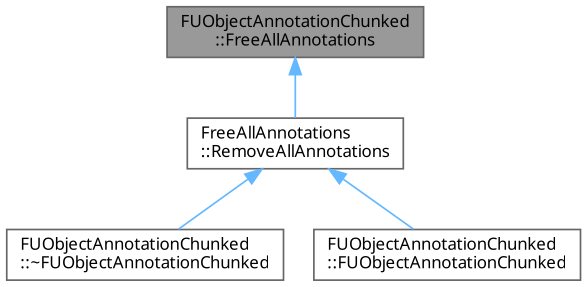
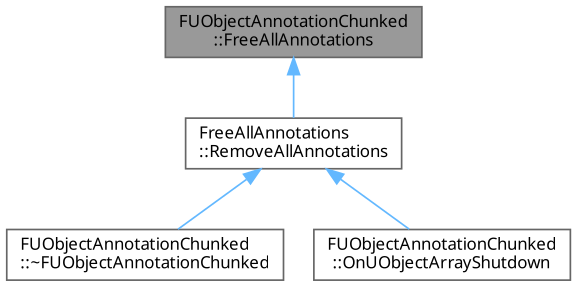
(447, 255) -> (442, 255)
